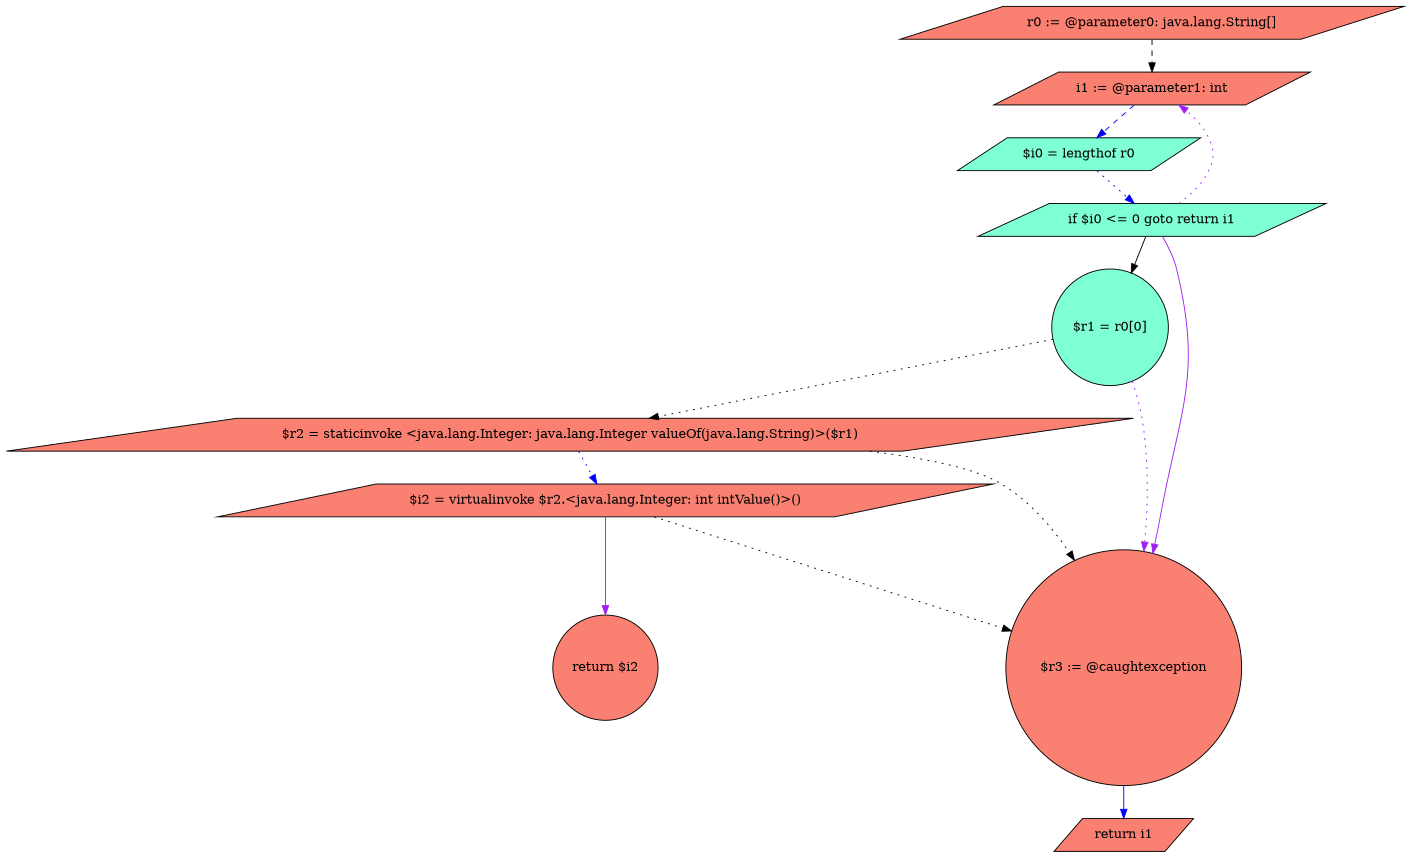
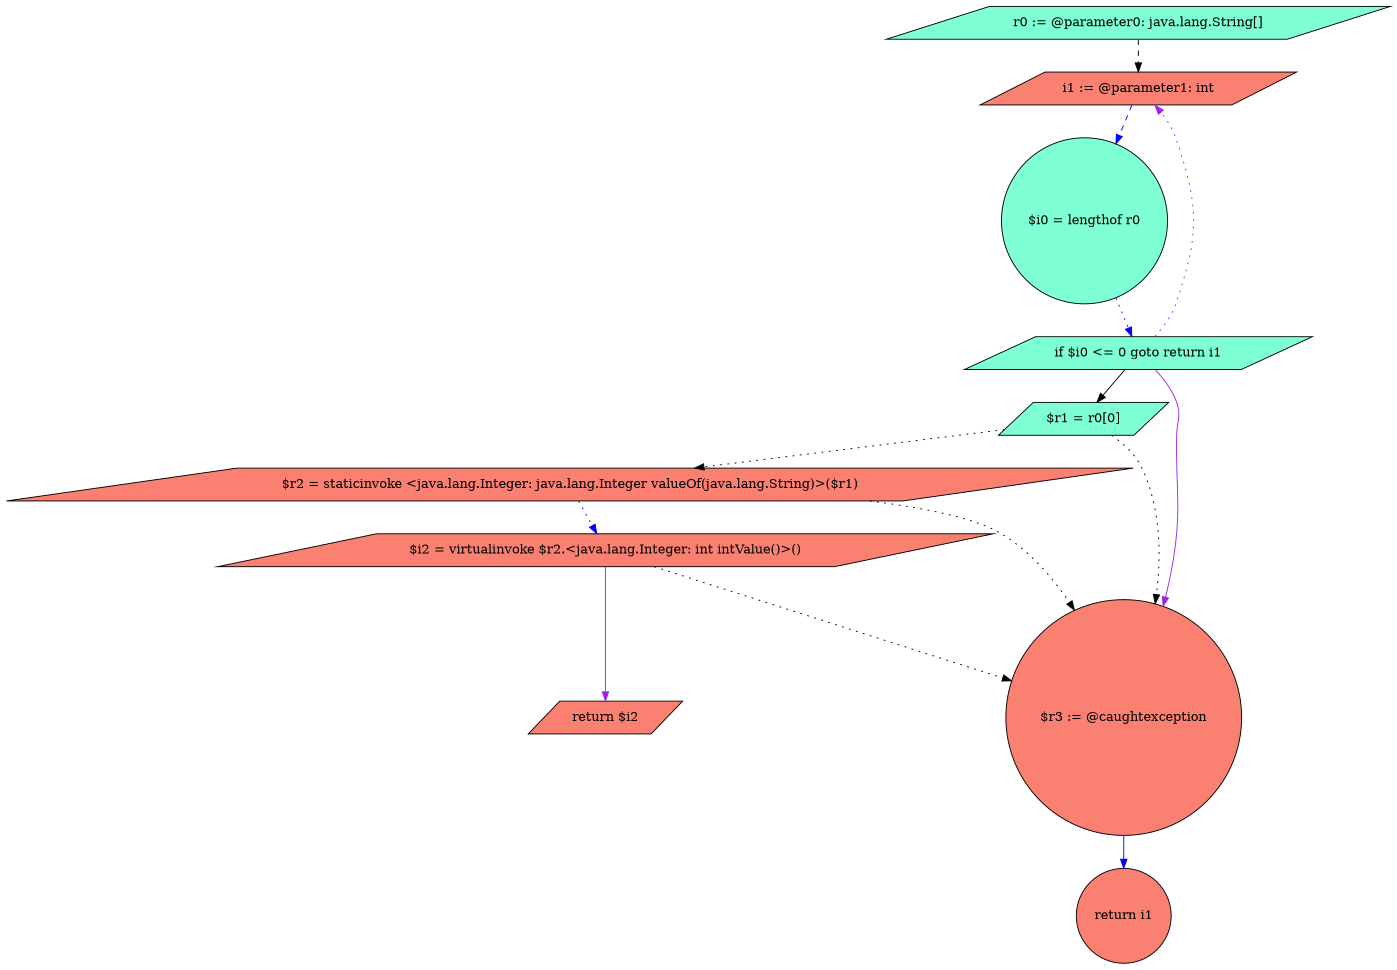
(1152, 23) -> (1138, 23)
(1079, 154) -> (1085, 221)
(1110, 327) -> (1084, 419)
(1147, 461) -> (1155, 508)
(605, 668) -> (605, 718)
(1124, 835) -> (1124, 916)
